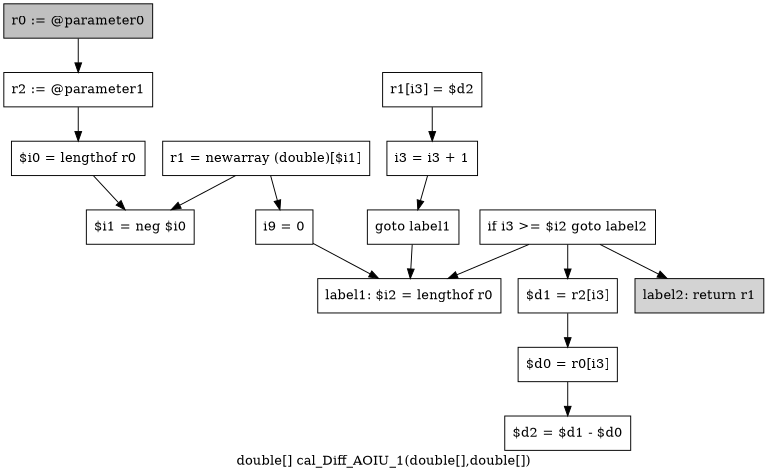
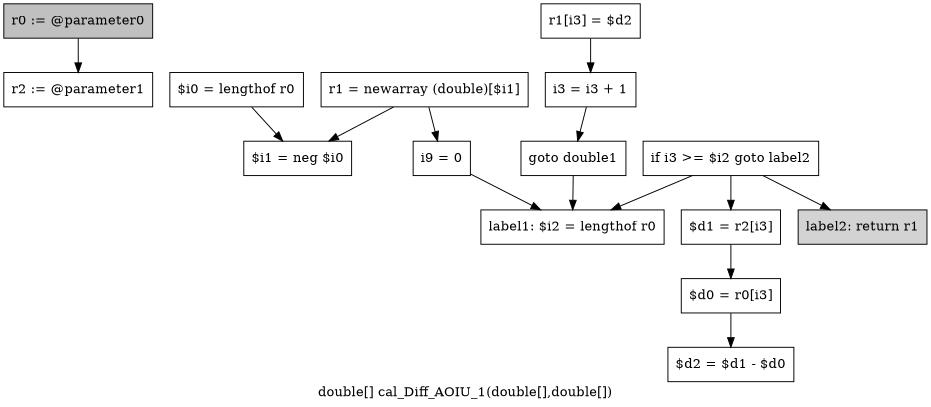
(78, 119) -> none
(413, 227) -> (573, 158)
